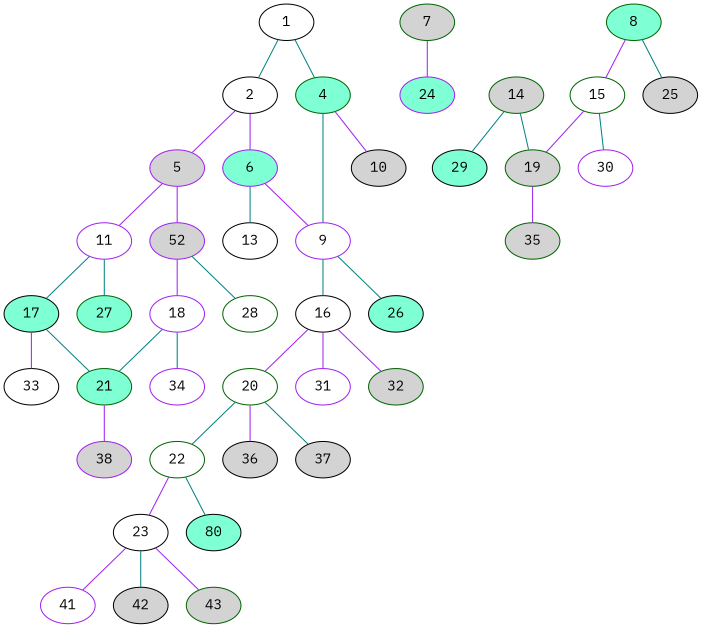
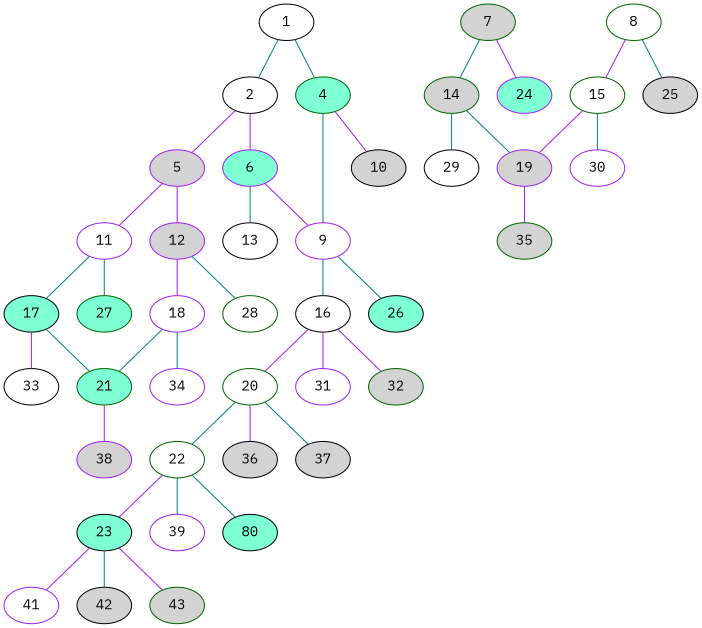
(634, 22) -> (634, 22)
none -> (470, 59)
(460, 168) -> (452, 168)
(533, 168) -> (524, 168)
(177, 241) -> (177, 241)
(141, 533) -> (104, 533)
none -> (177, 533)
